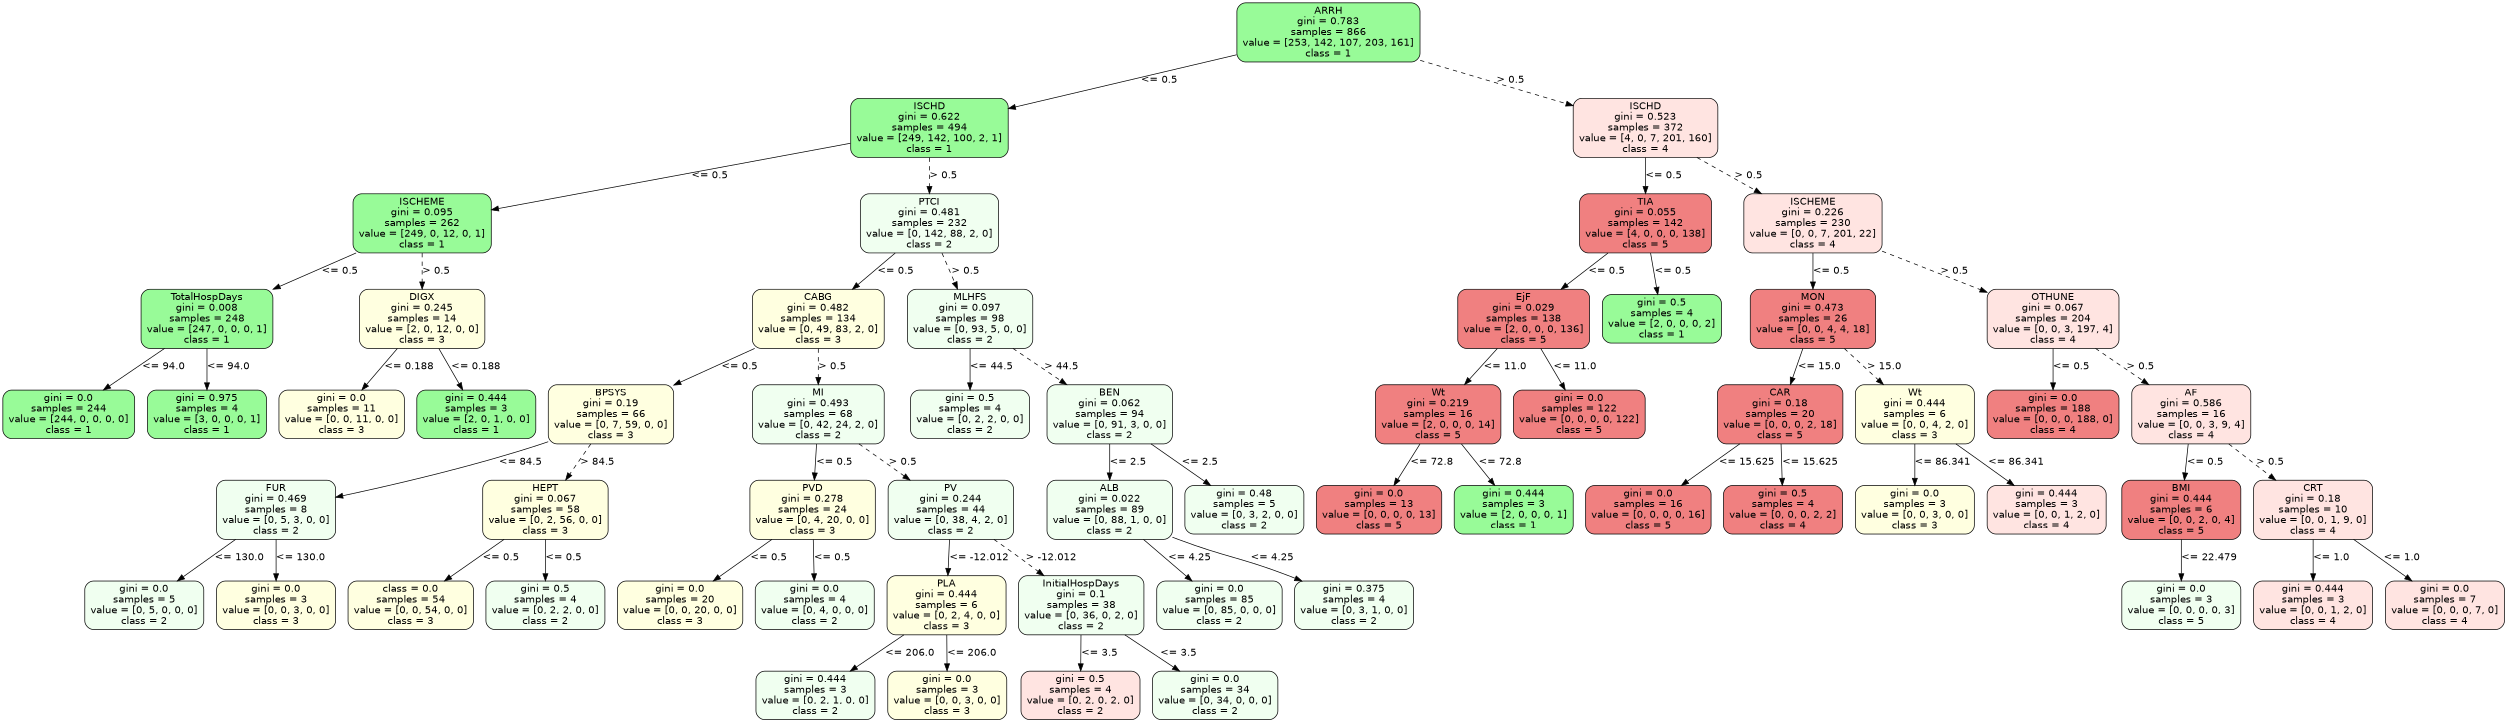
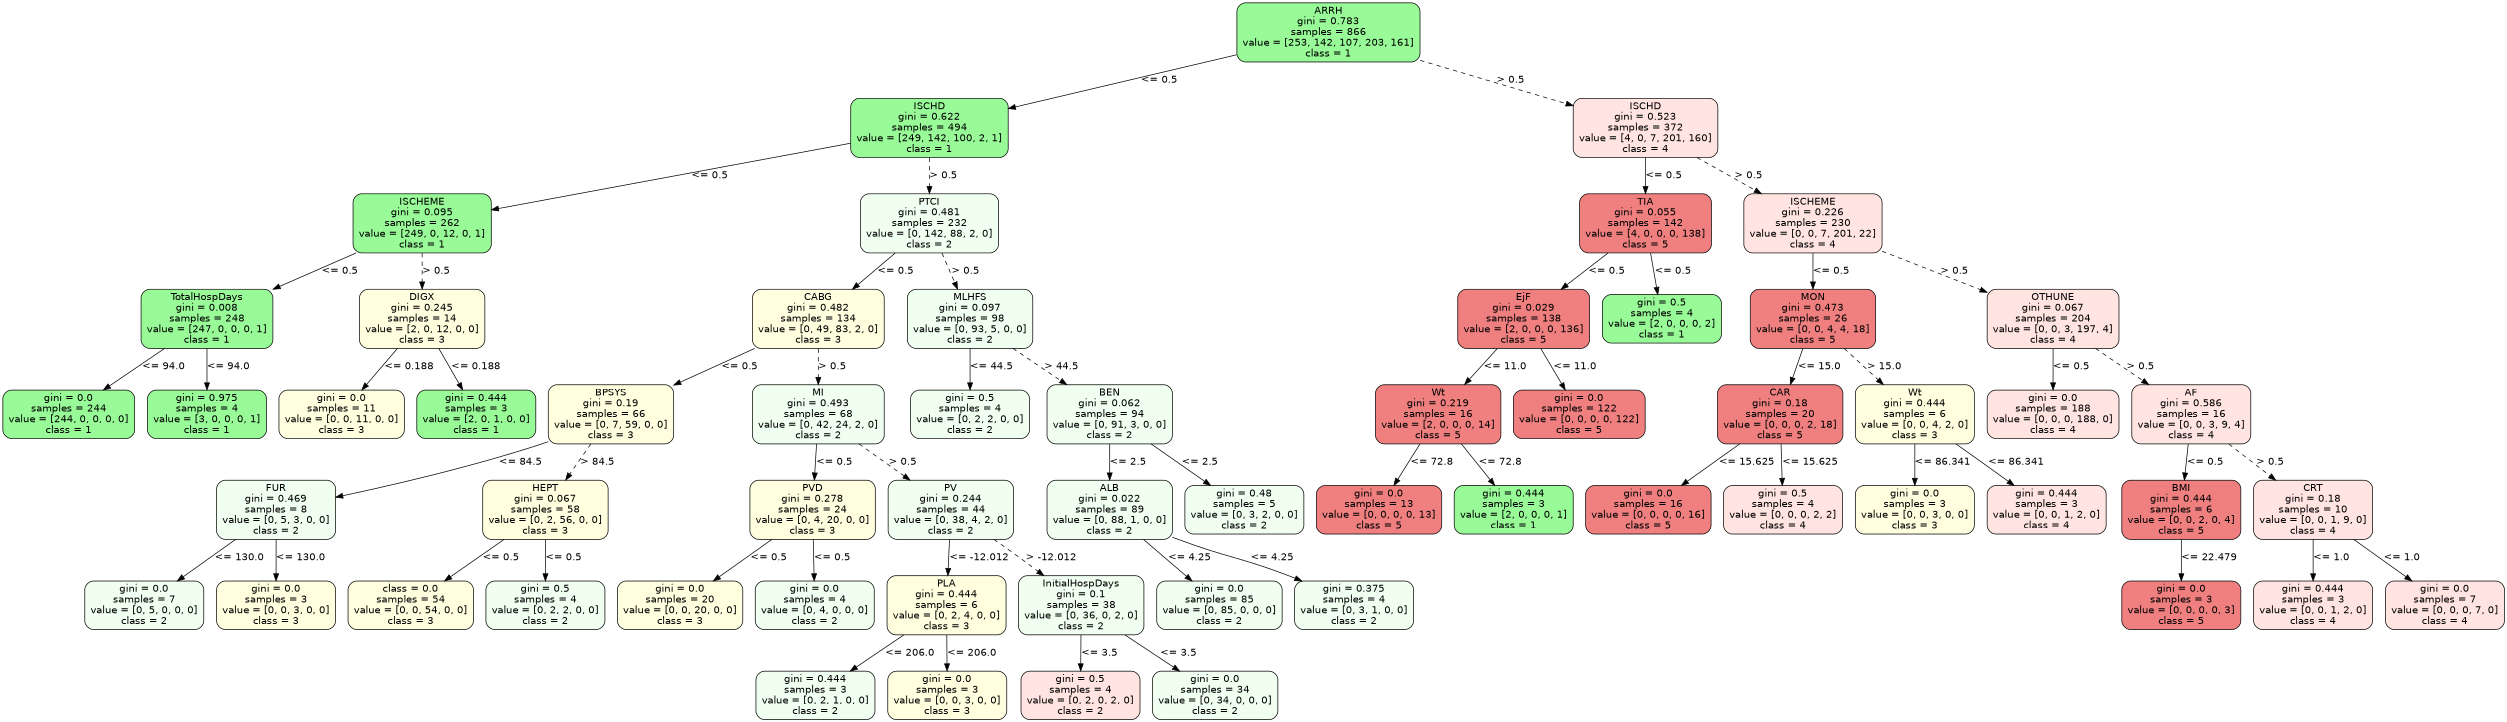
(2053, 414) -> (2053, 414)
(1783, 510) -> (1783, 510)
(144, 605) -> (144, 605)
(2181, 605) -> (2181, 605)
